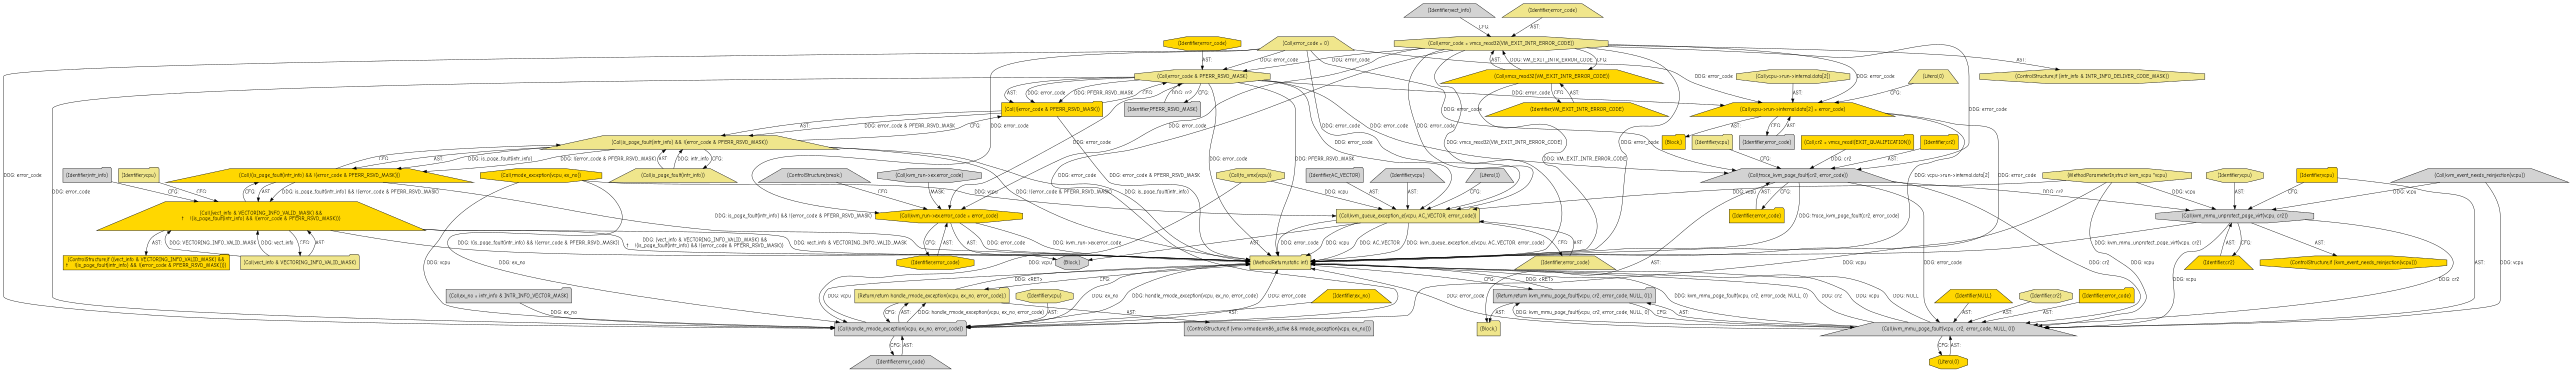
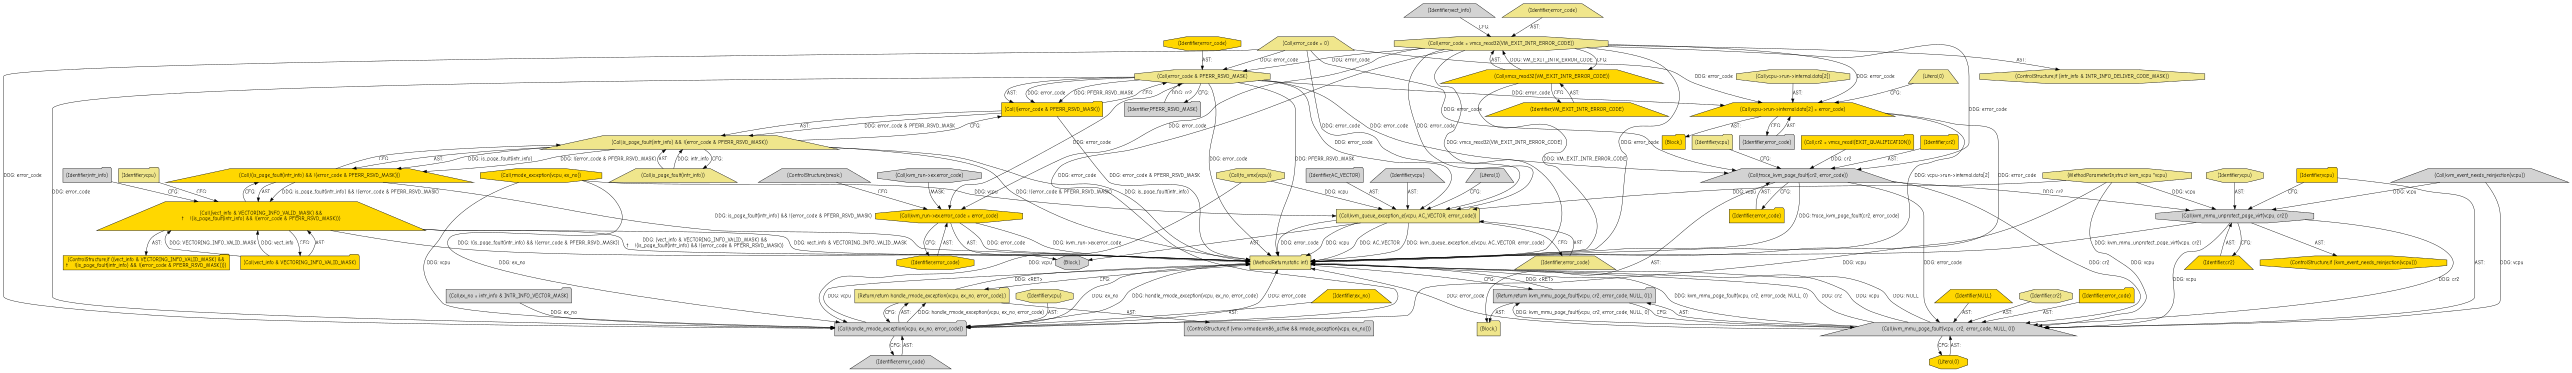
(988, 148) -> none
(300, 263) -> (300, 263)
